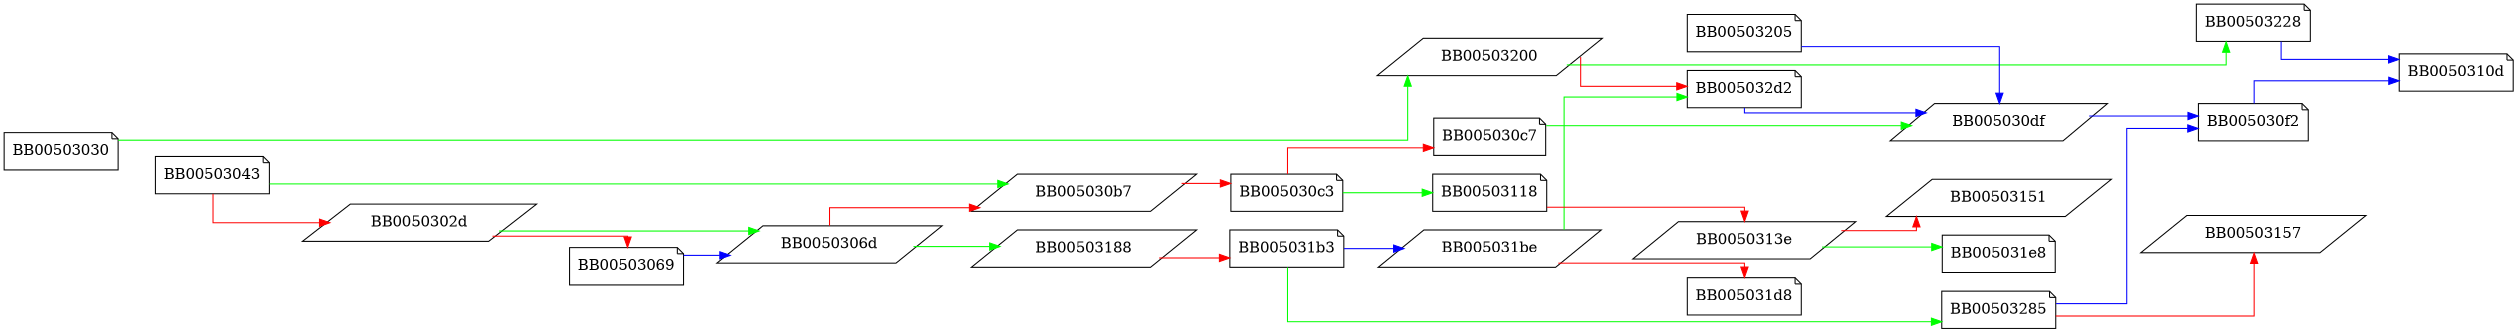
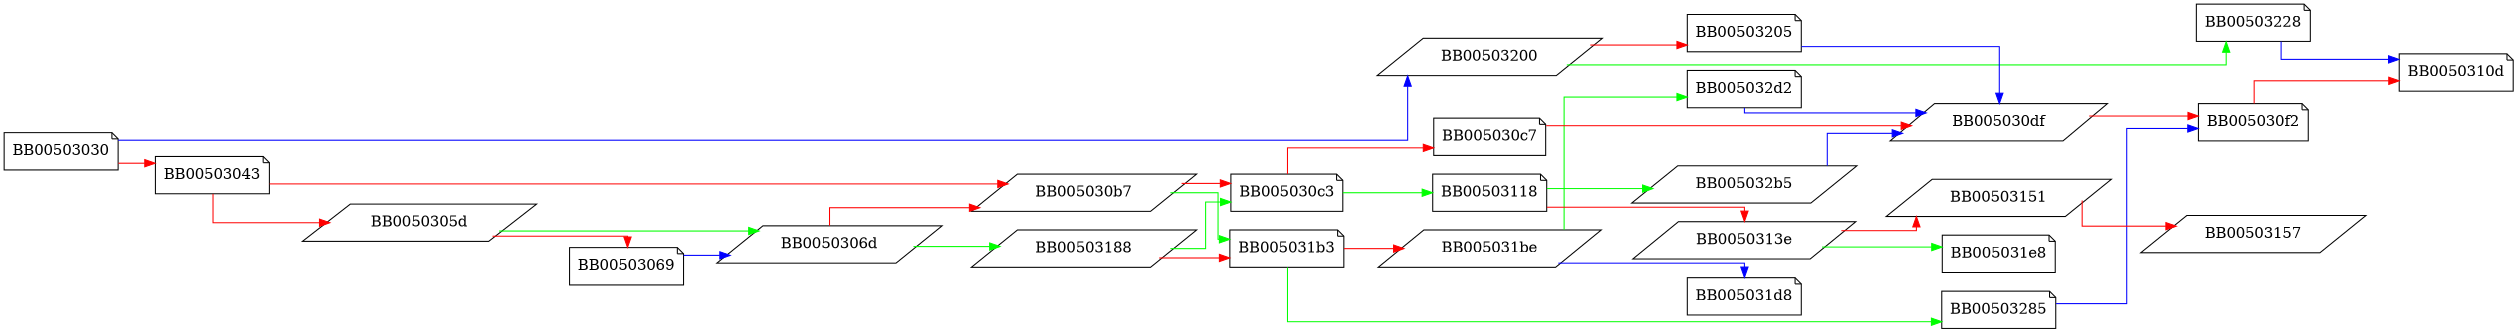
(2310, 81) -> (2310, 81)
(1614, 86) -> (1634, 45)
(2139, 116) -> (2139, 116)
(1724, 126) -> (1724, 126)
(790, 140) -> (790, 140)
none -> (132, 163)
(634, 184) -> (634, 184)
none -> (1744, 184)
none -> (1218, 193)
(419, 223) -> (419, 223)
none -> (1206, 236)
(1369, 249) -> (1369, 249)
(1653, 263) -> (1653, 263)
(2181, 316) -> (2111, 226)
